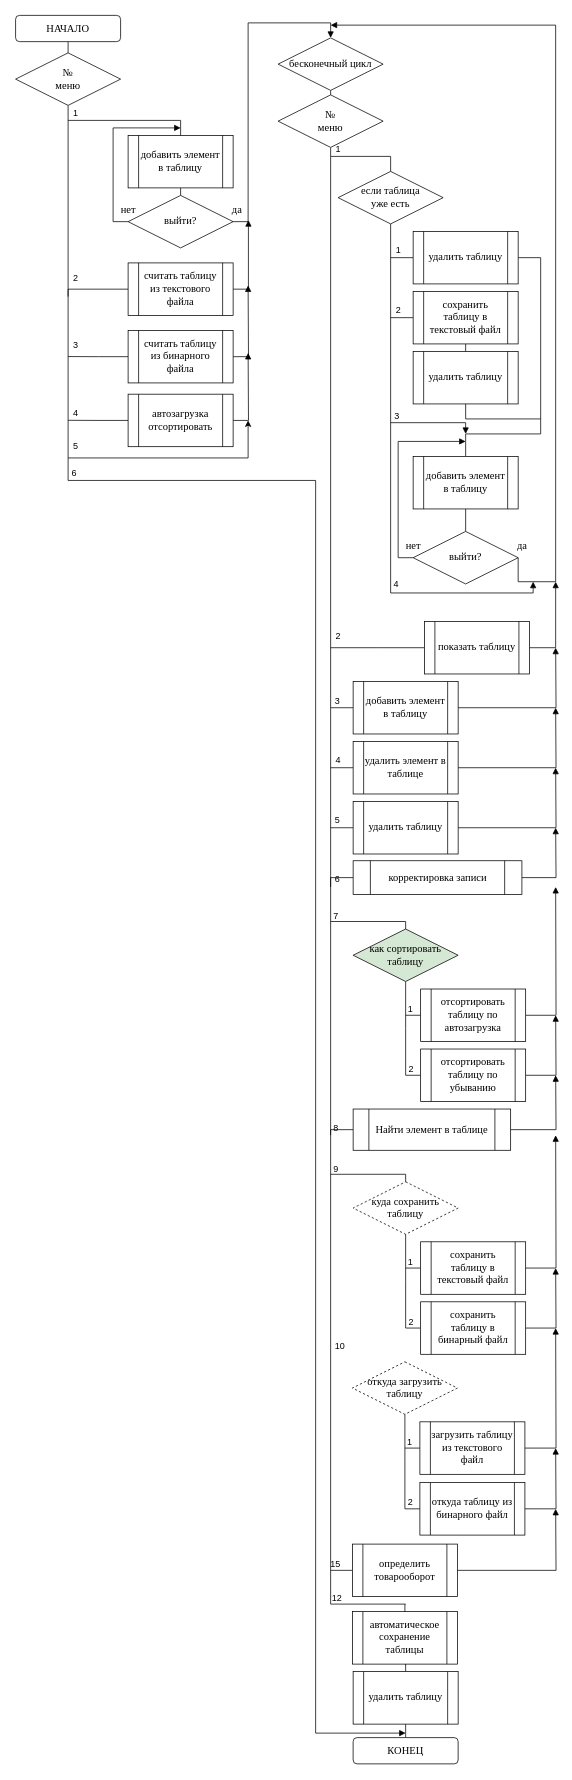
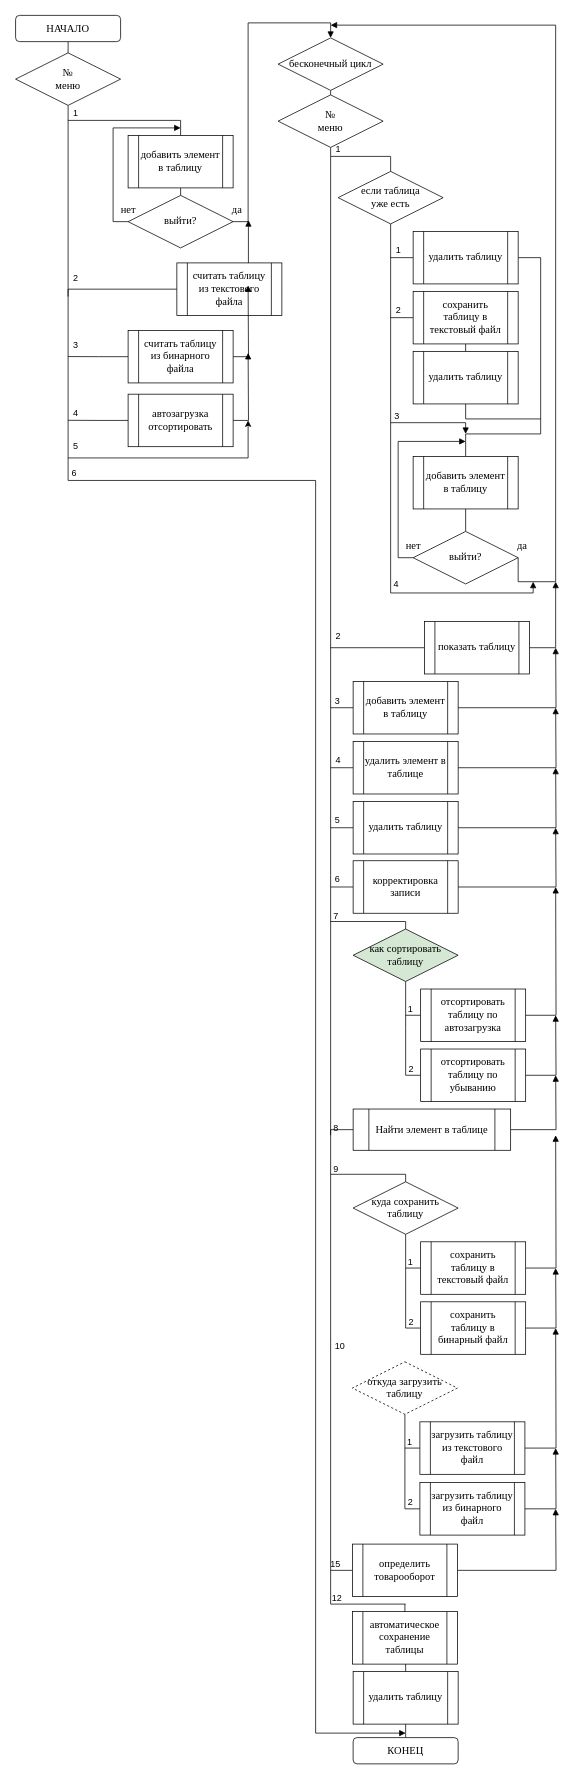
(180, 289) -> (229, 289)
(437, 878) -> (405, 887)
(405, 1208) -> (405, 1208)
(472, 1509) -> (472, 1509)
